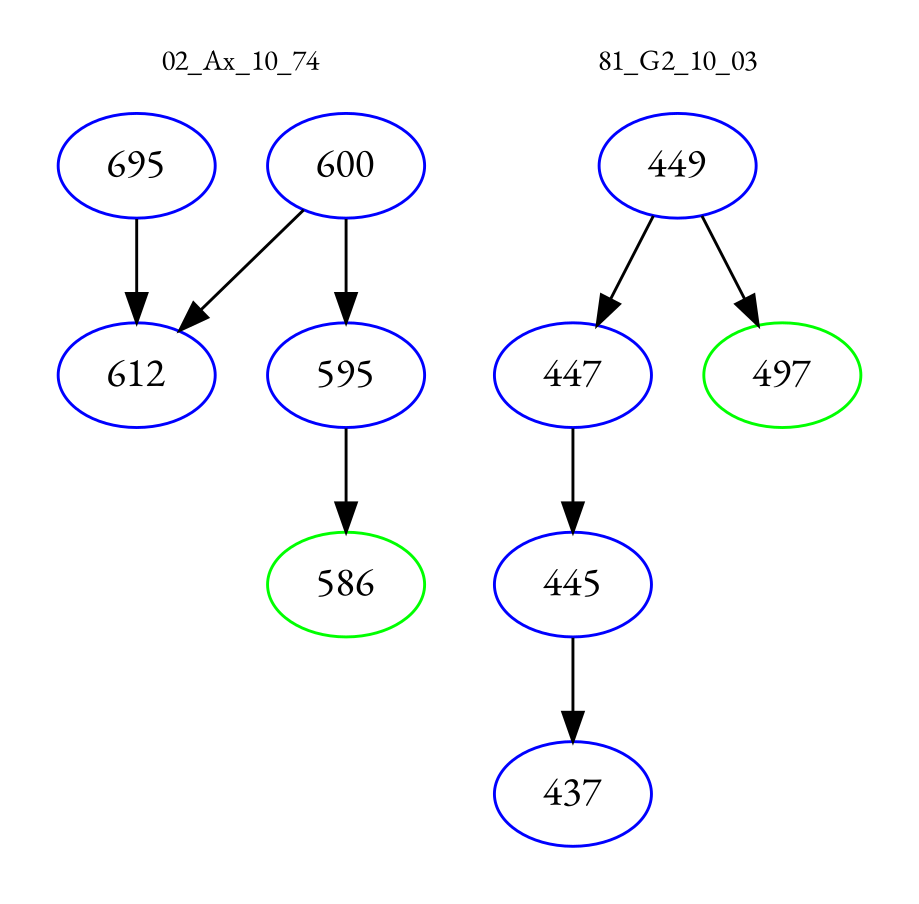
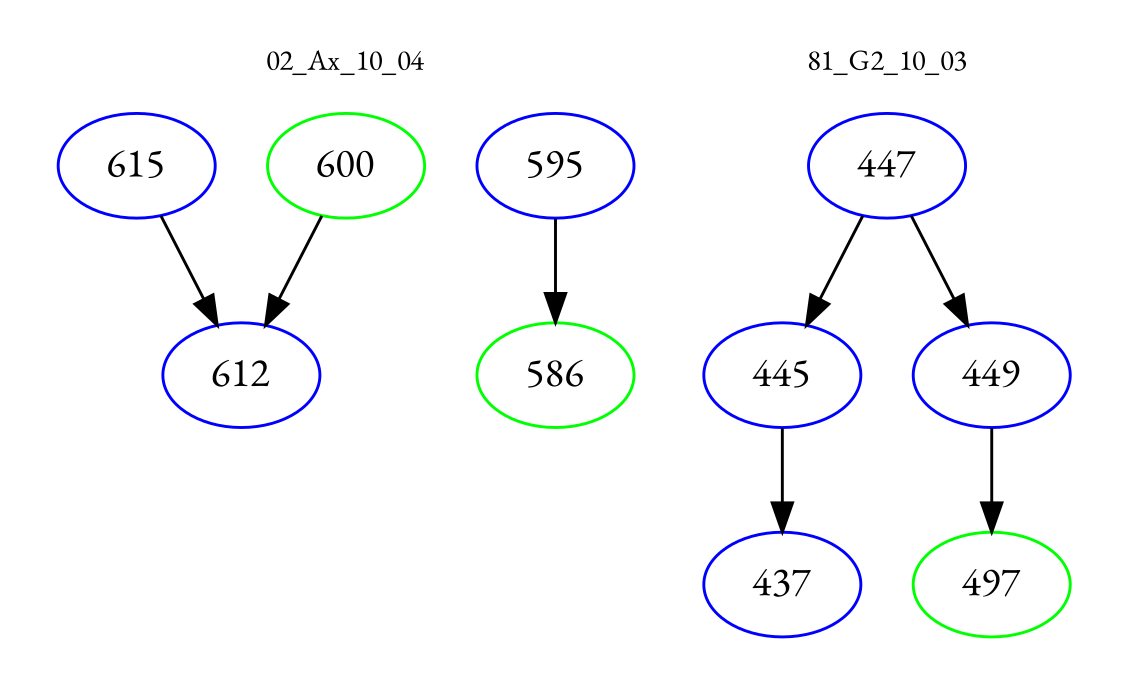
(241, 63) -> (346, 63)
(137, 166) -> (137, 166)
(346, 166) -> (346, 166)
(346, 256) -> none
(632, 257) -> (933, 257)
